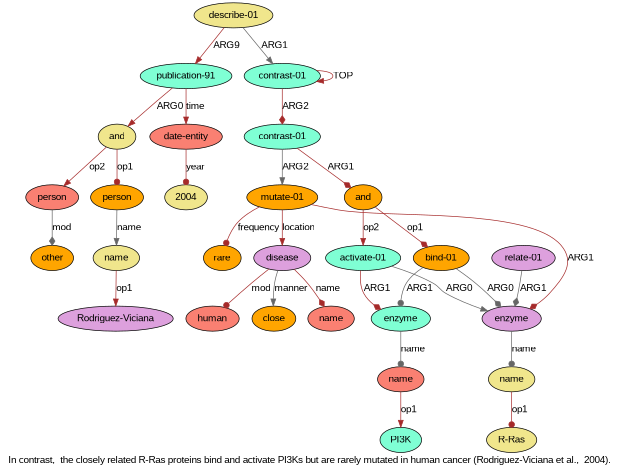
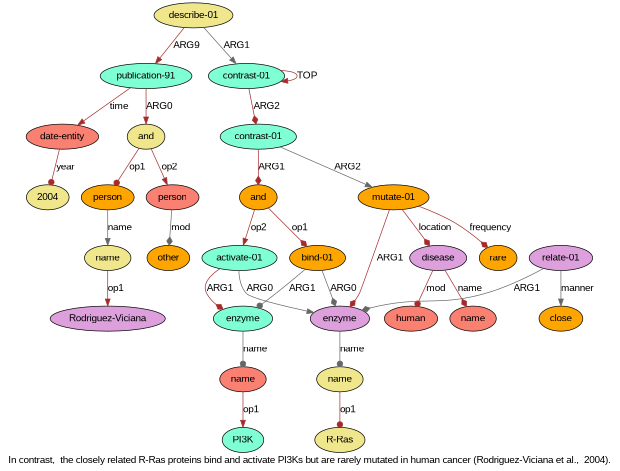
(240, 220) -> (452, 221)
(282, 224) -> (413, 224)
(274, 284) -> (561, 285)
